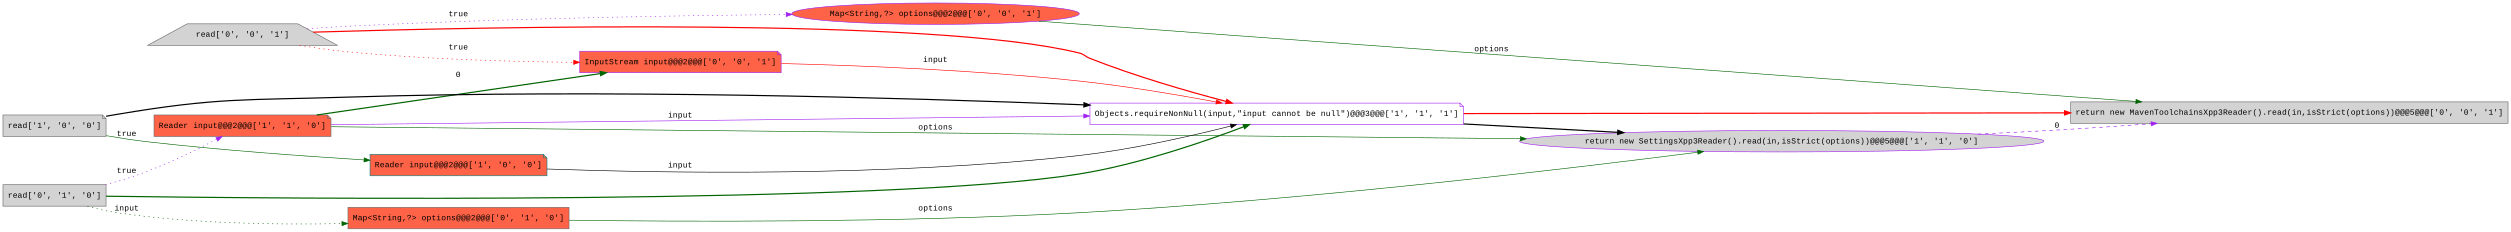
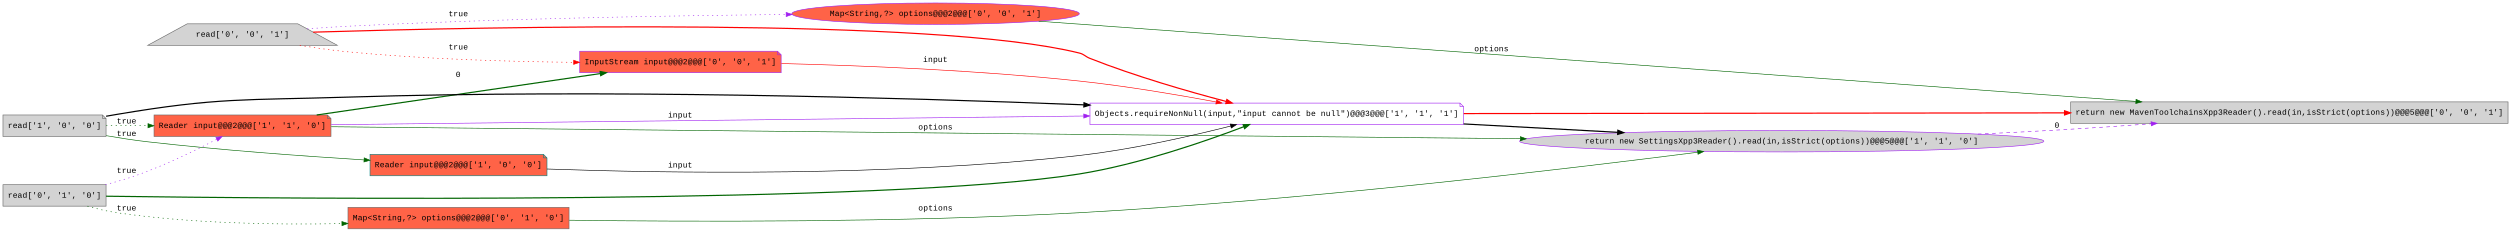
none -> (127, 126)
(127, 208) -> (127, 208)
